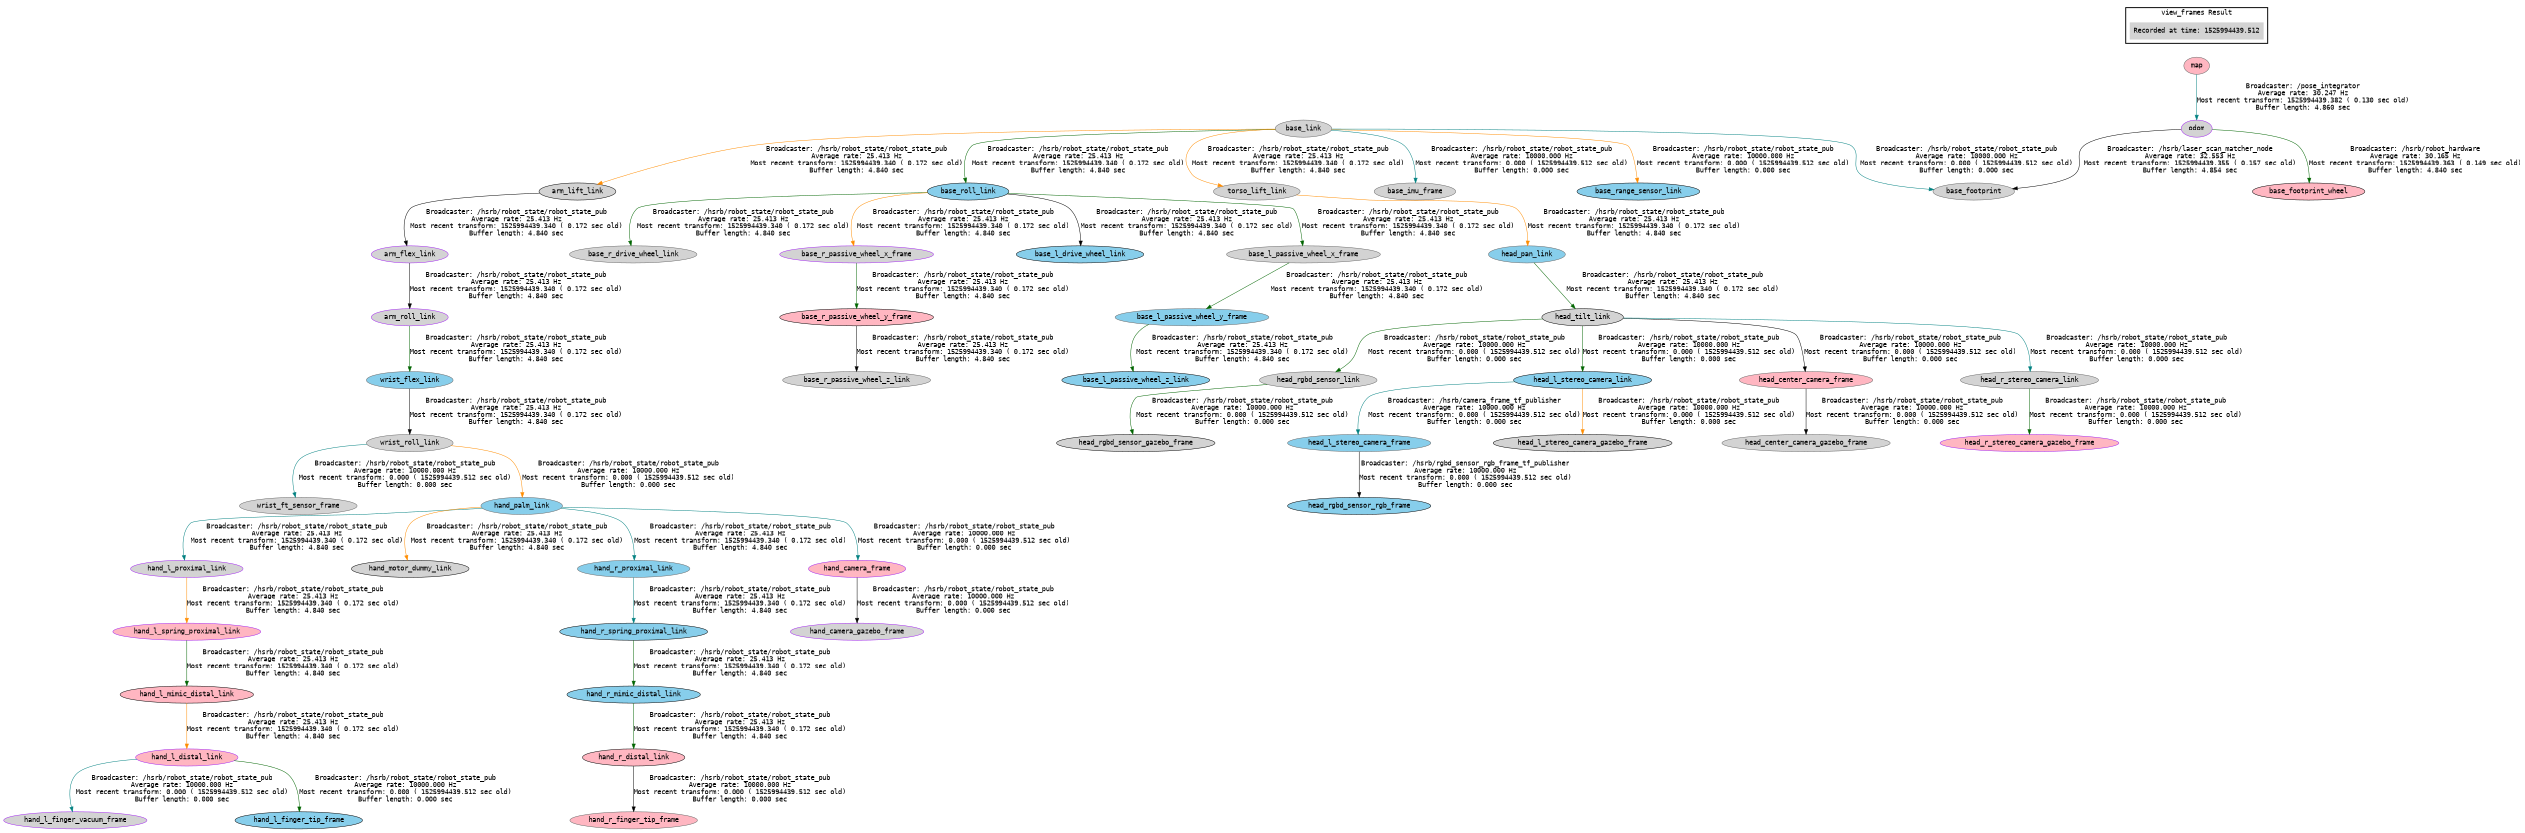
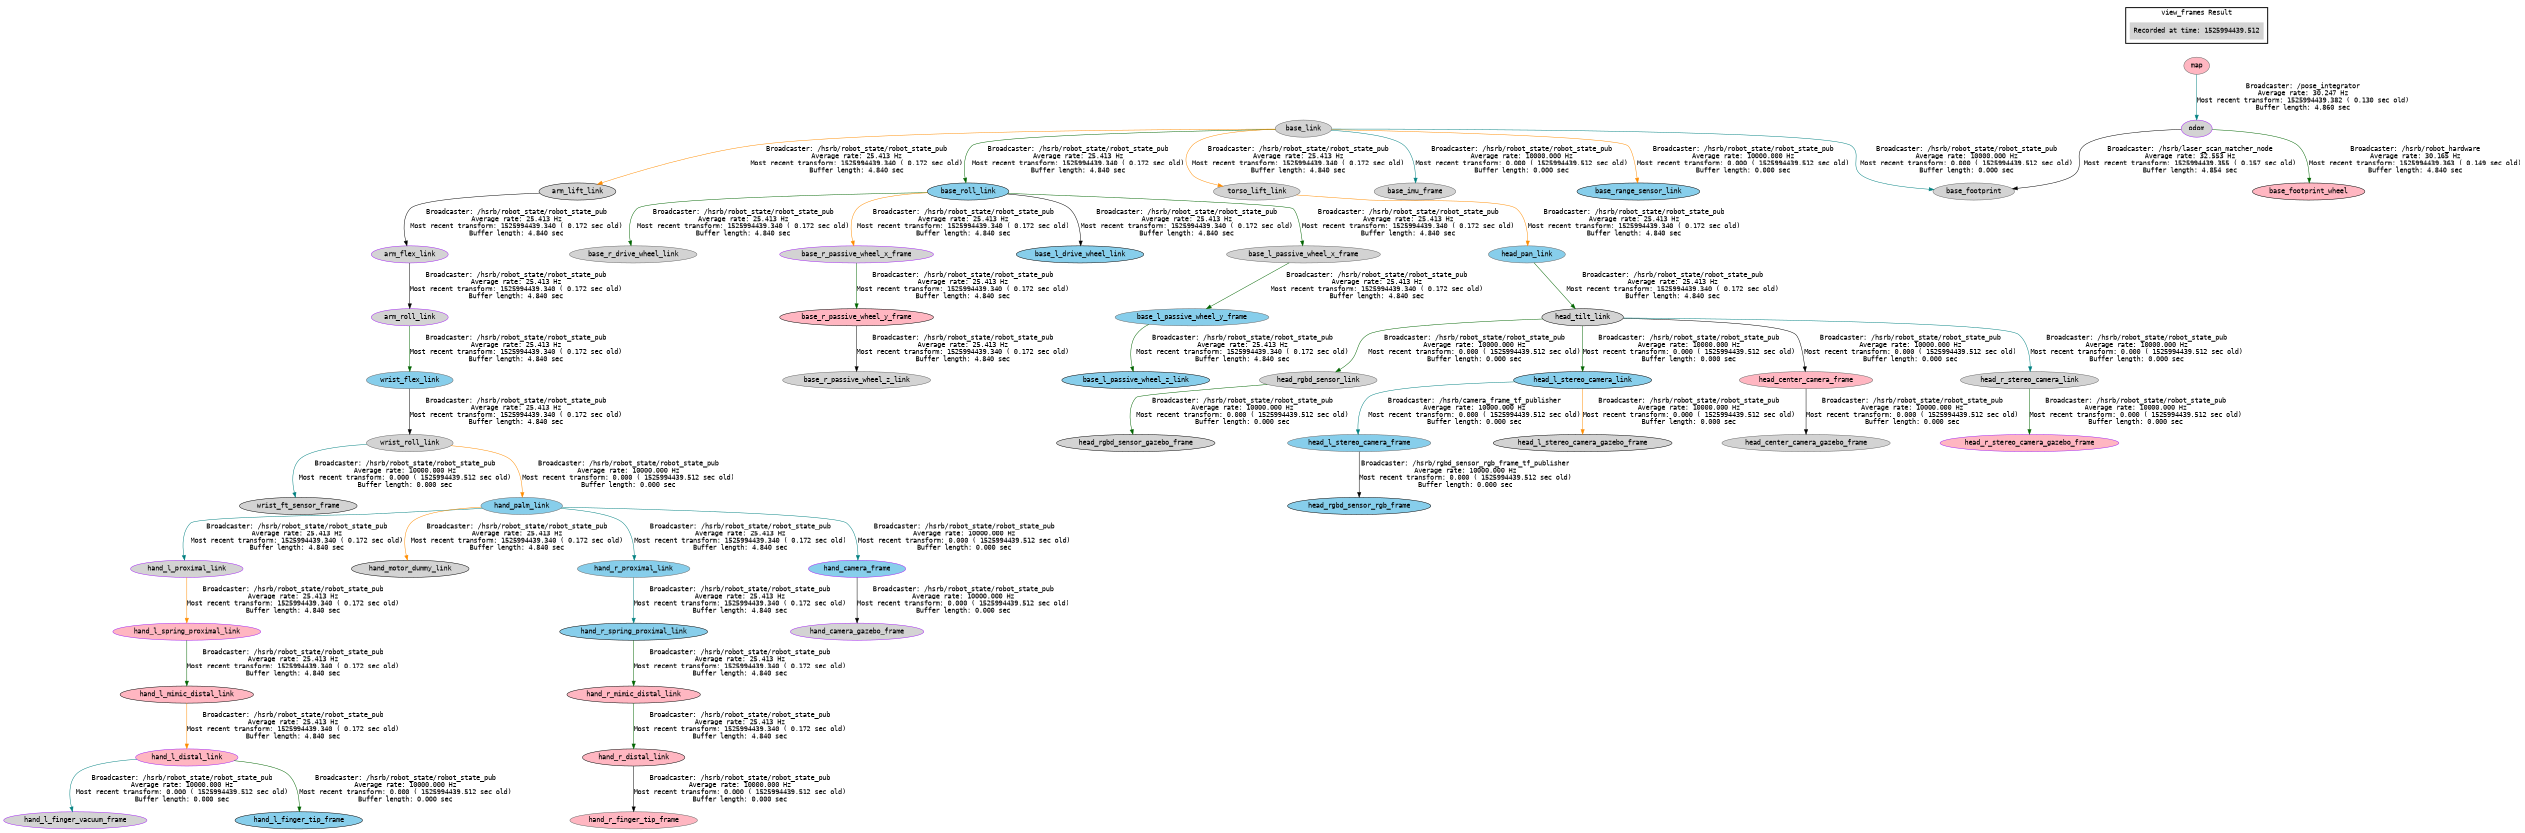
(298, 506) -> (298, 506)
(857, 569) -> (857, 569)
(634, 695) -> (634, 695)
